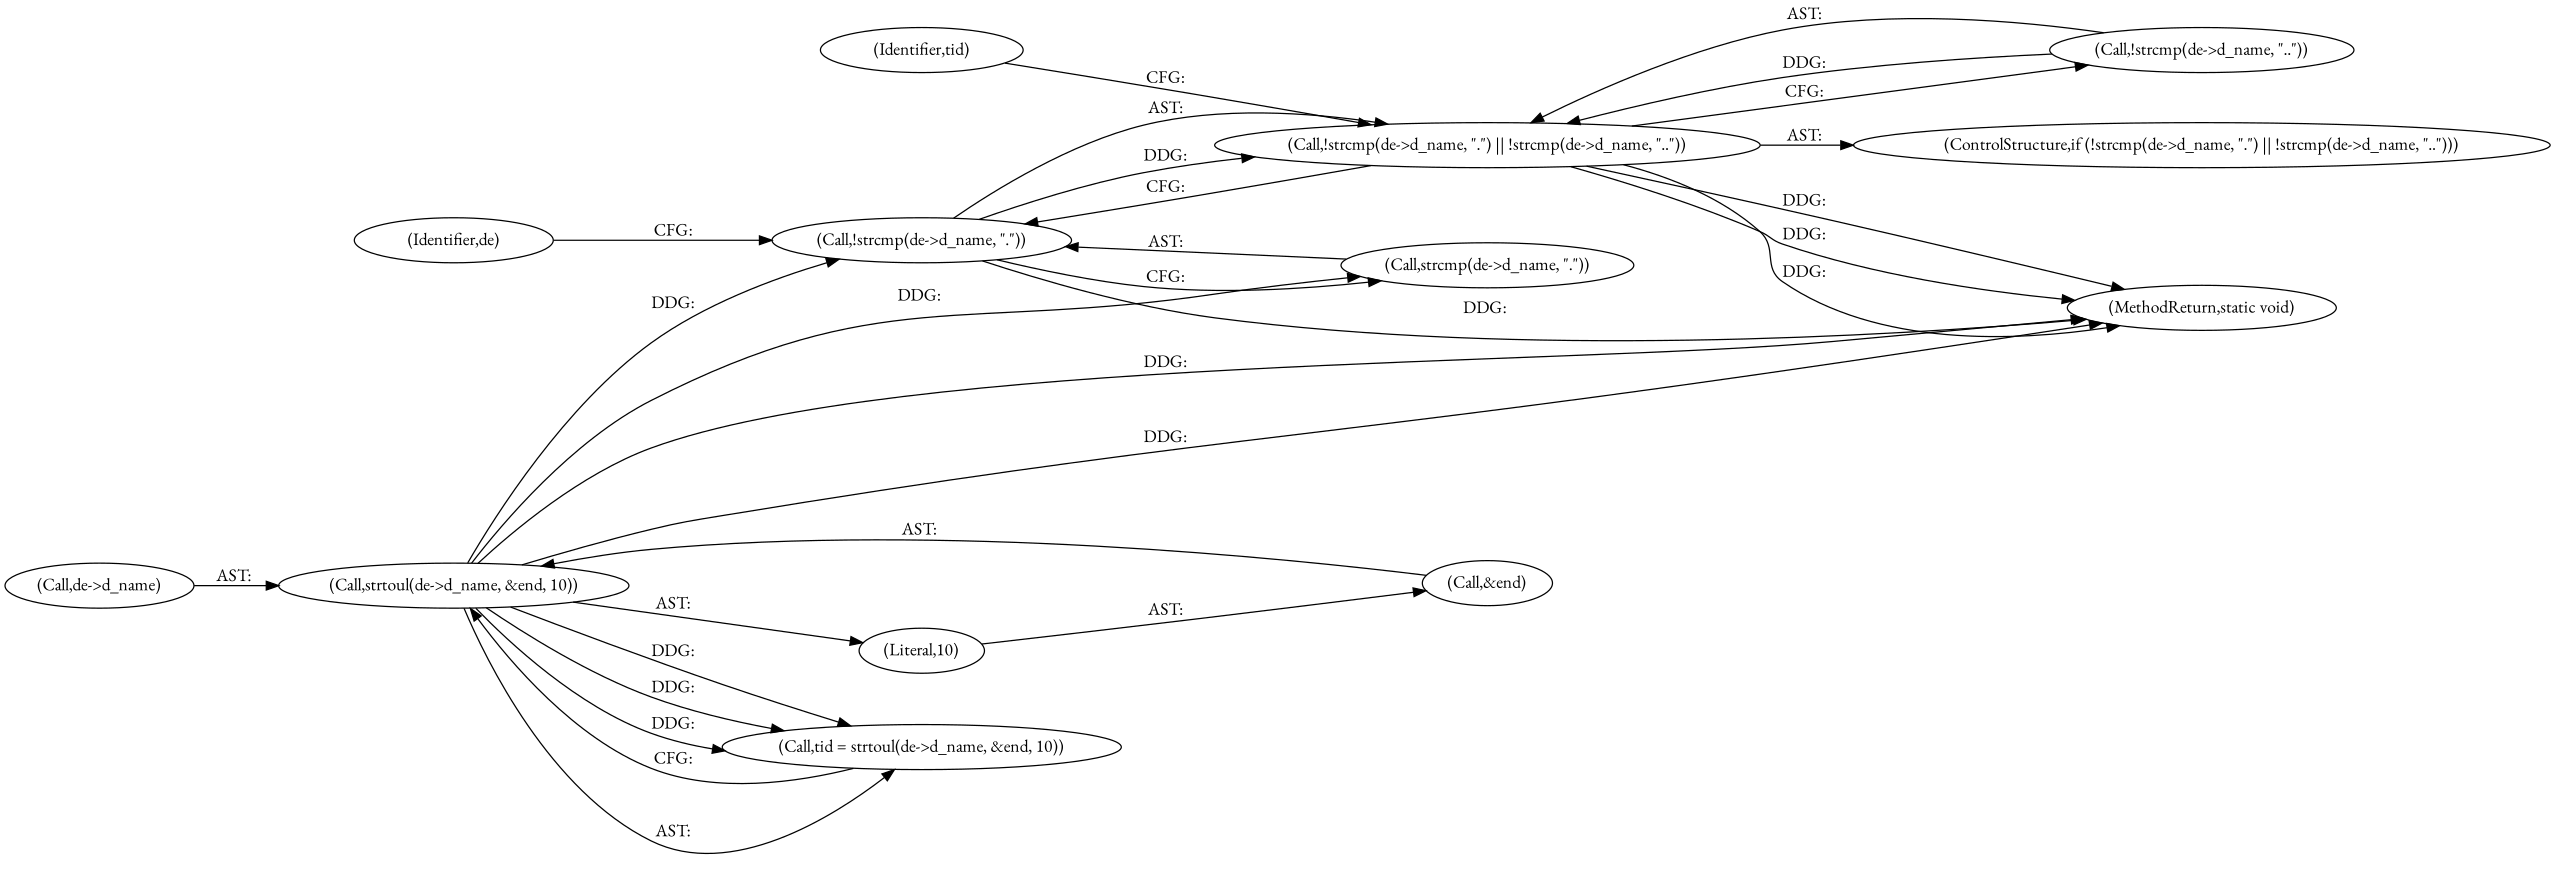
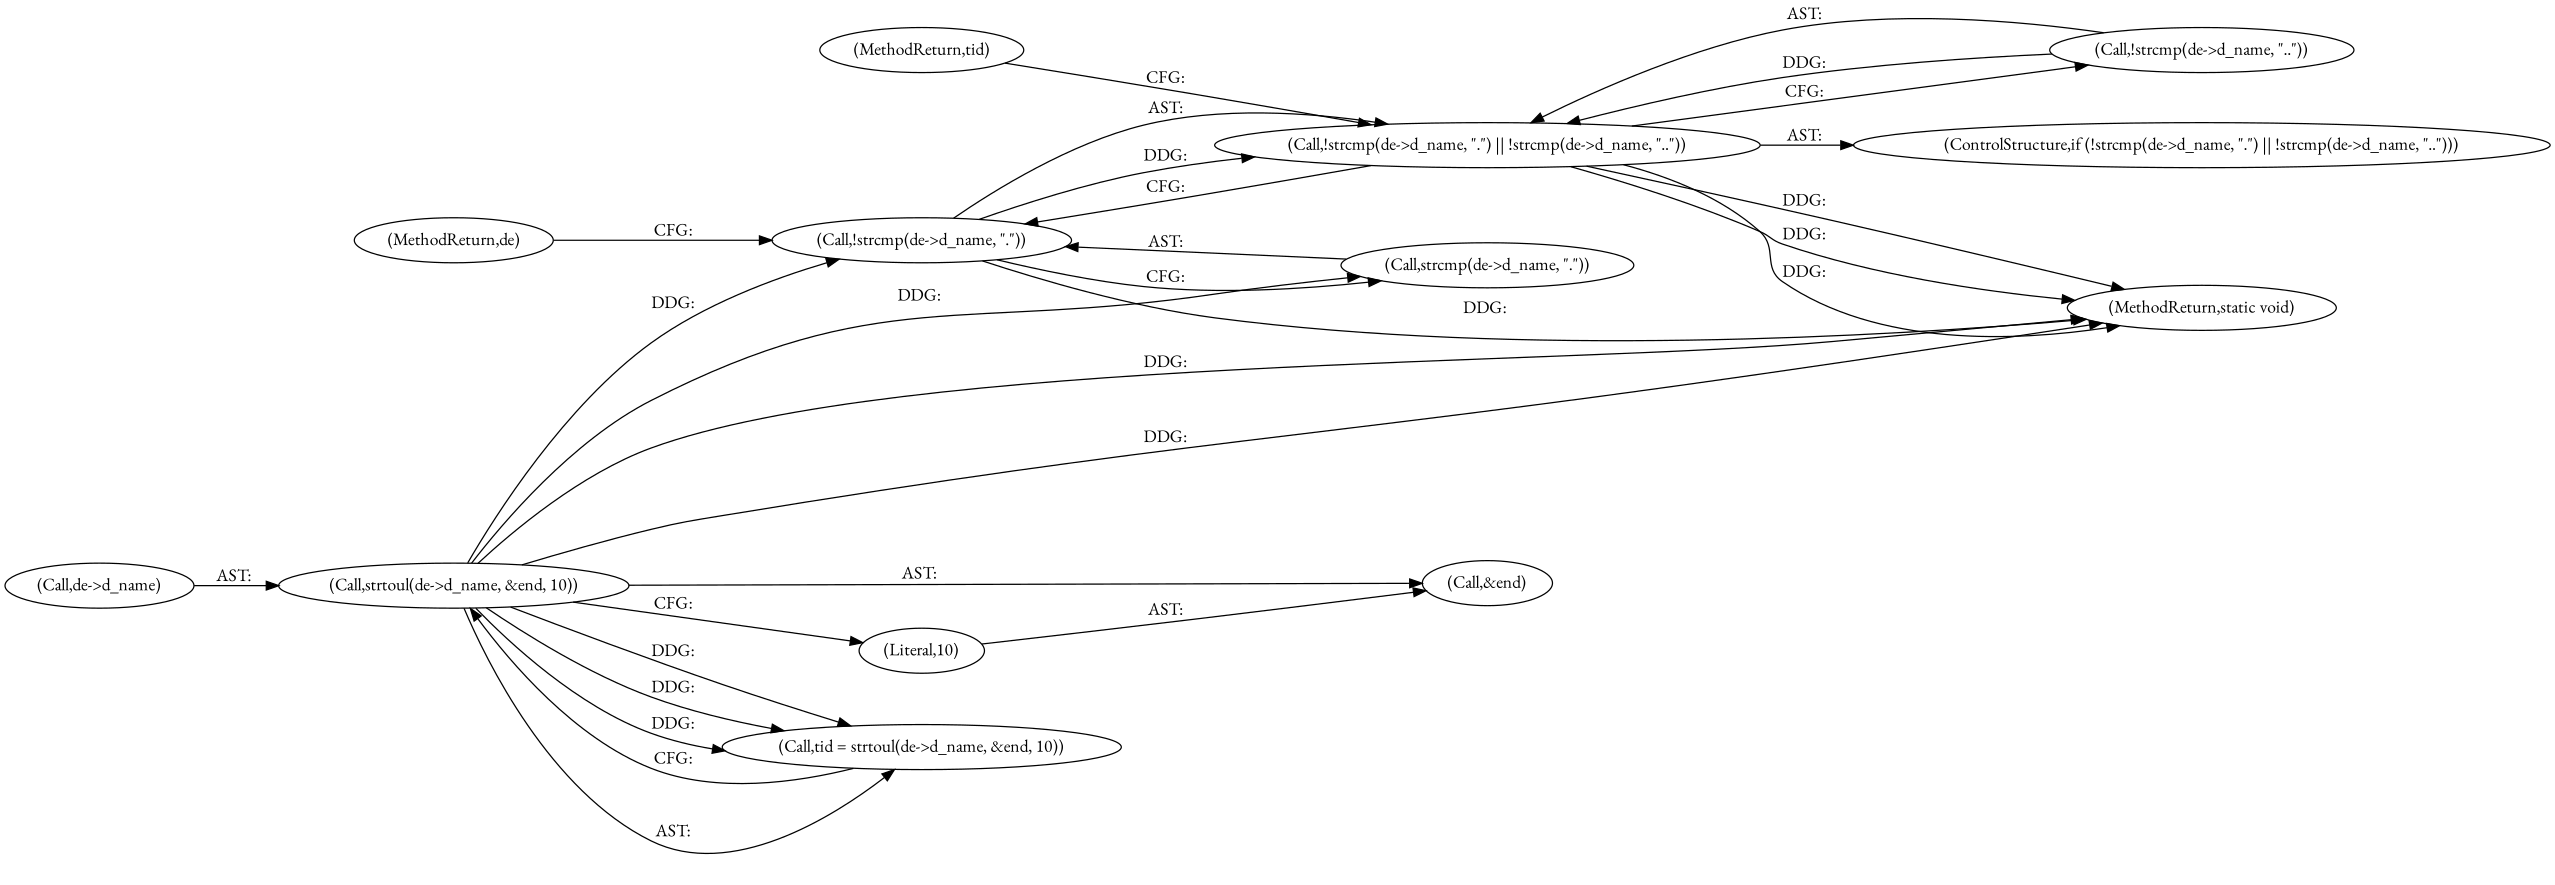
(922, 50) -> (922, 50)
(454, 240) -> (454, 240)
(990, 542) -> (1019, 584)
(676, 604) -> (676, 604)
